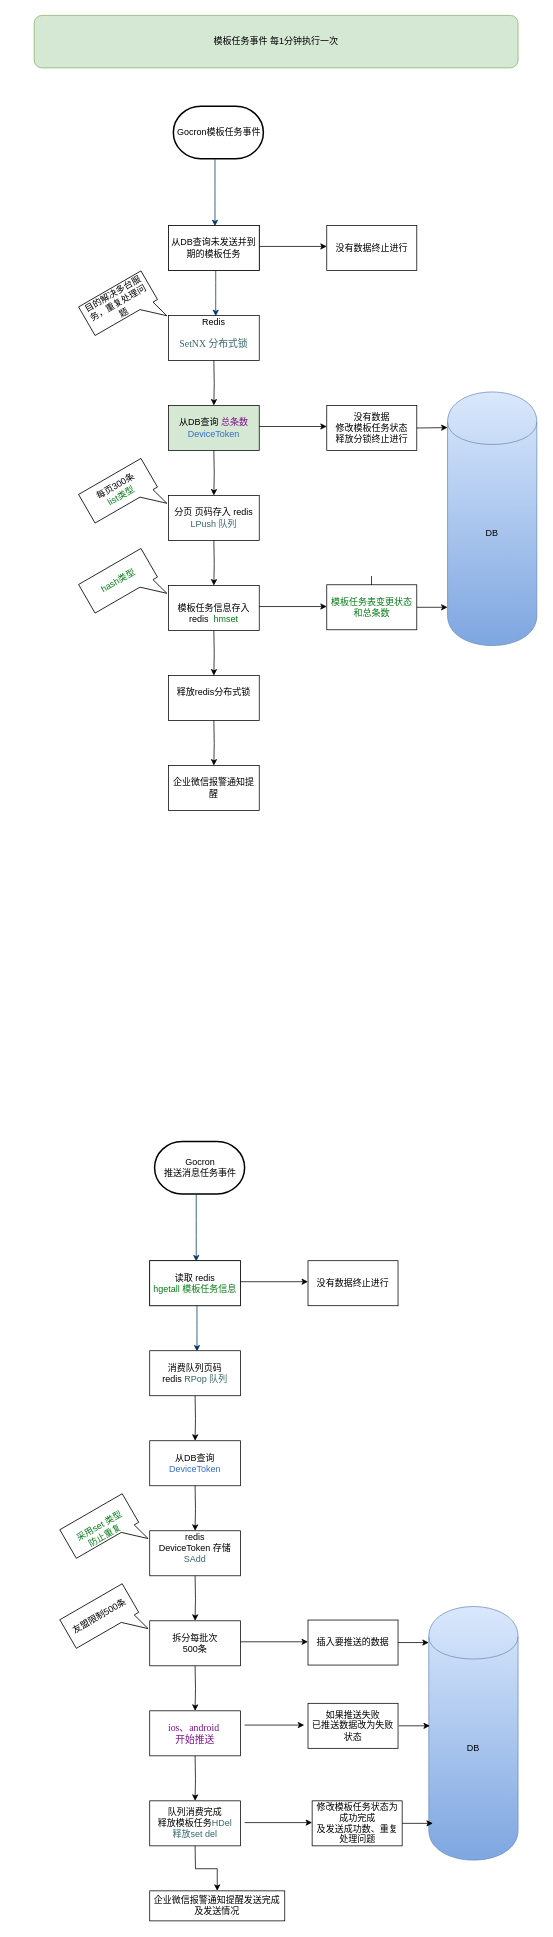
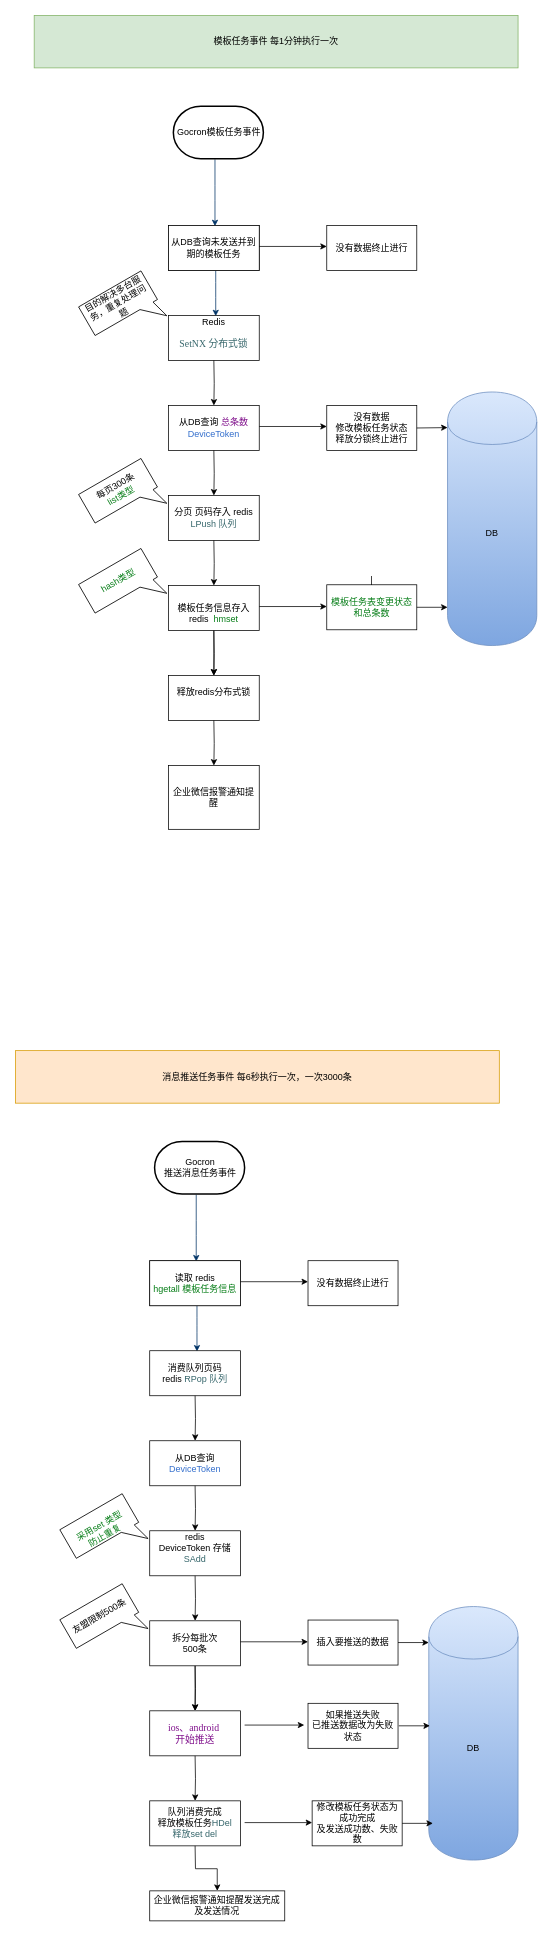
(276, 42) -> (276, 42)
(214, 428) -> (214, 428)
none -> (214, 671)
(214, 788) -> (214, 797)
none -> (257, 1077)
none -> (195, 1706)
(357, 1823) -> (357, 1823)
